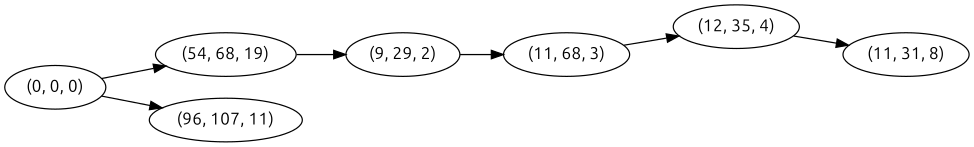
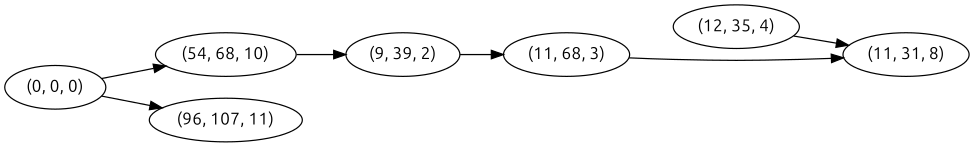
(645, 42) -> (730, 60)
(226, 55) -> (226, 55)
(403, 55) -> (403, 55)
